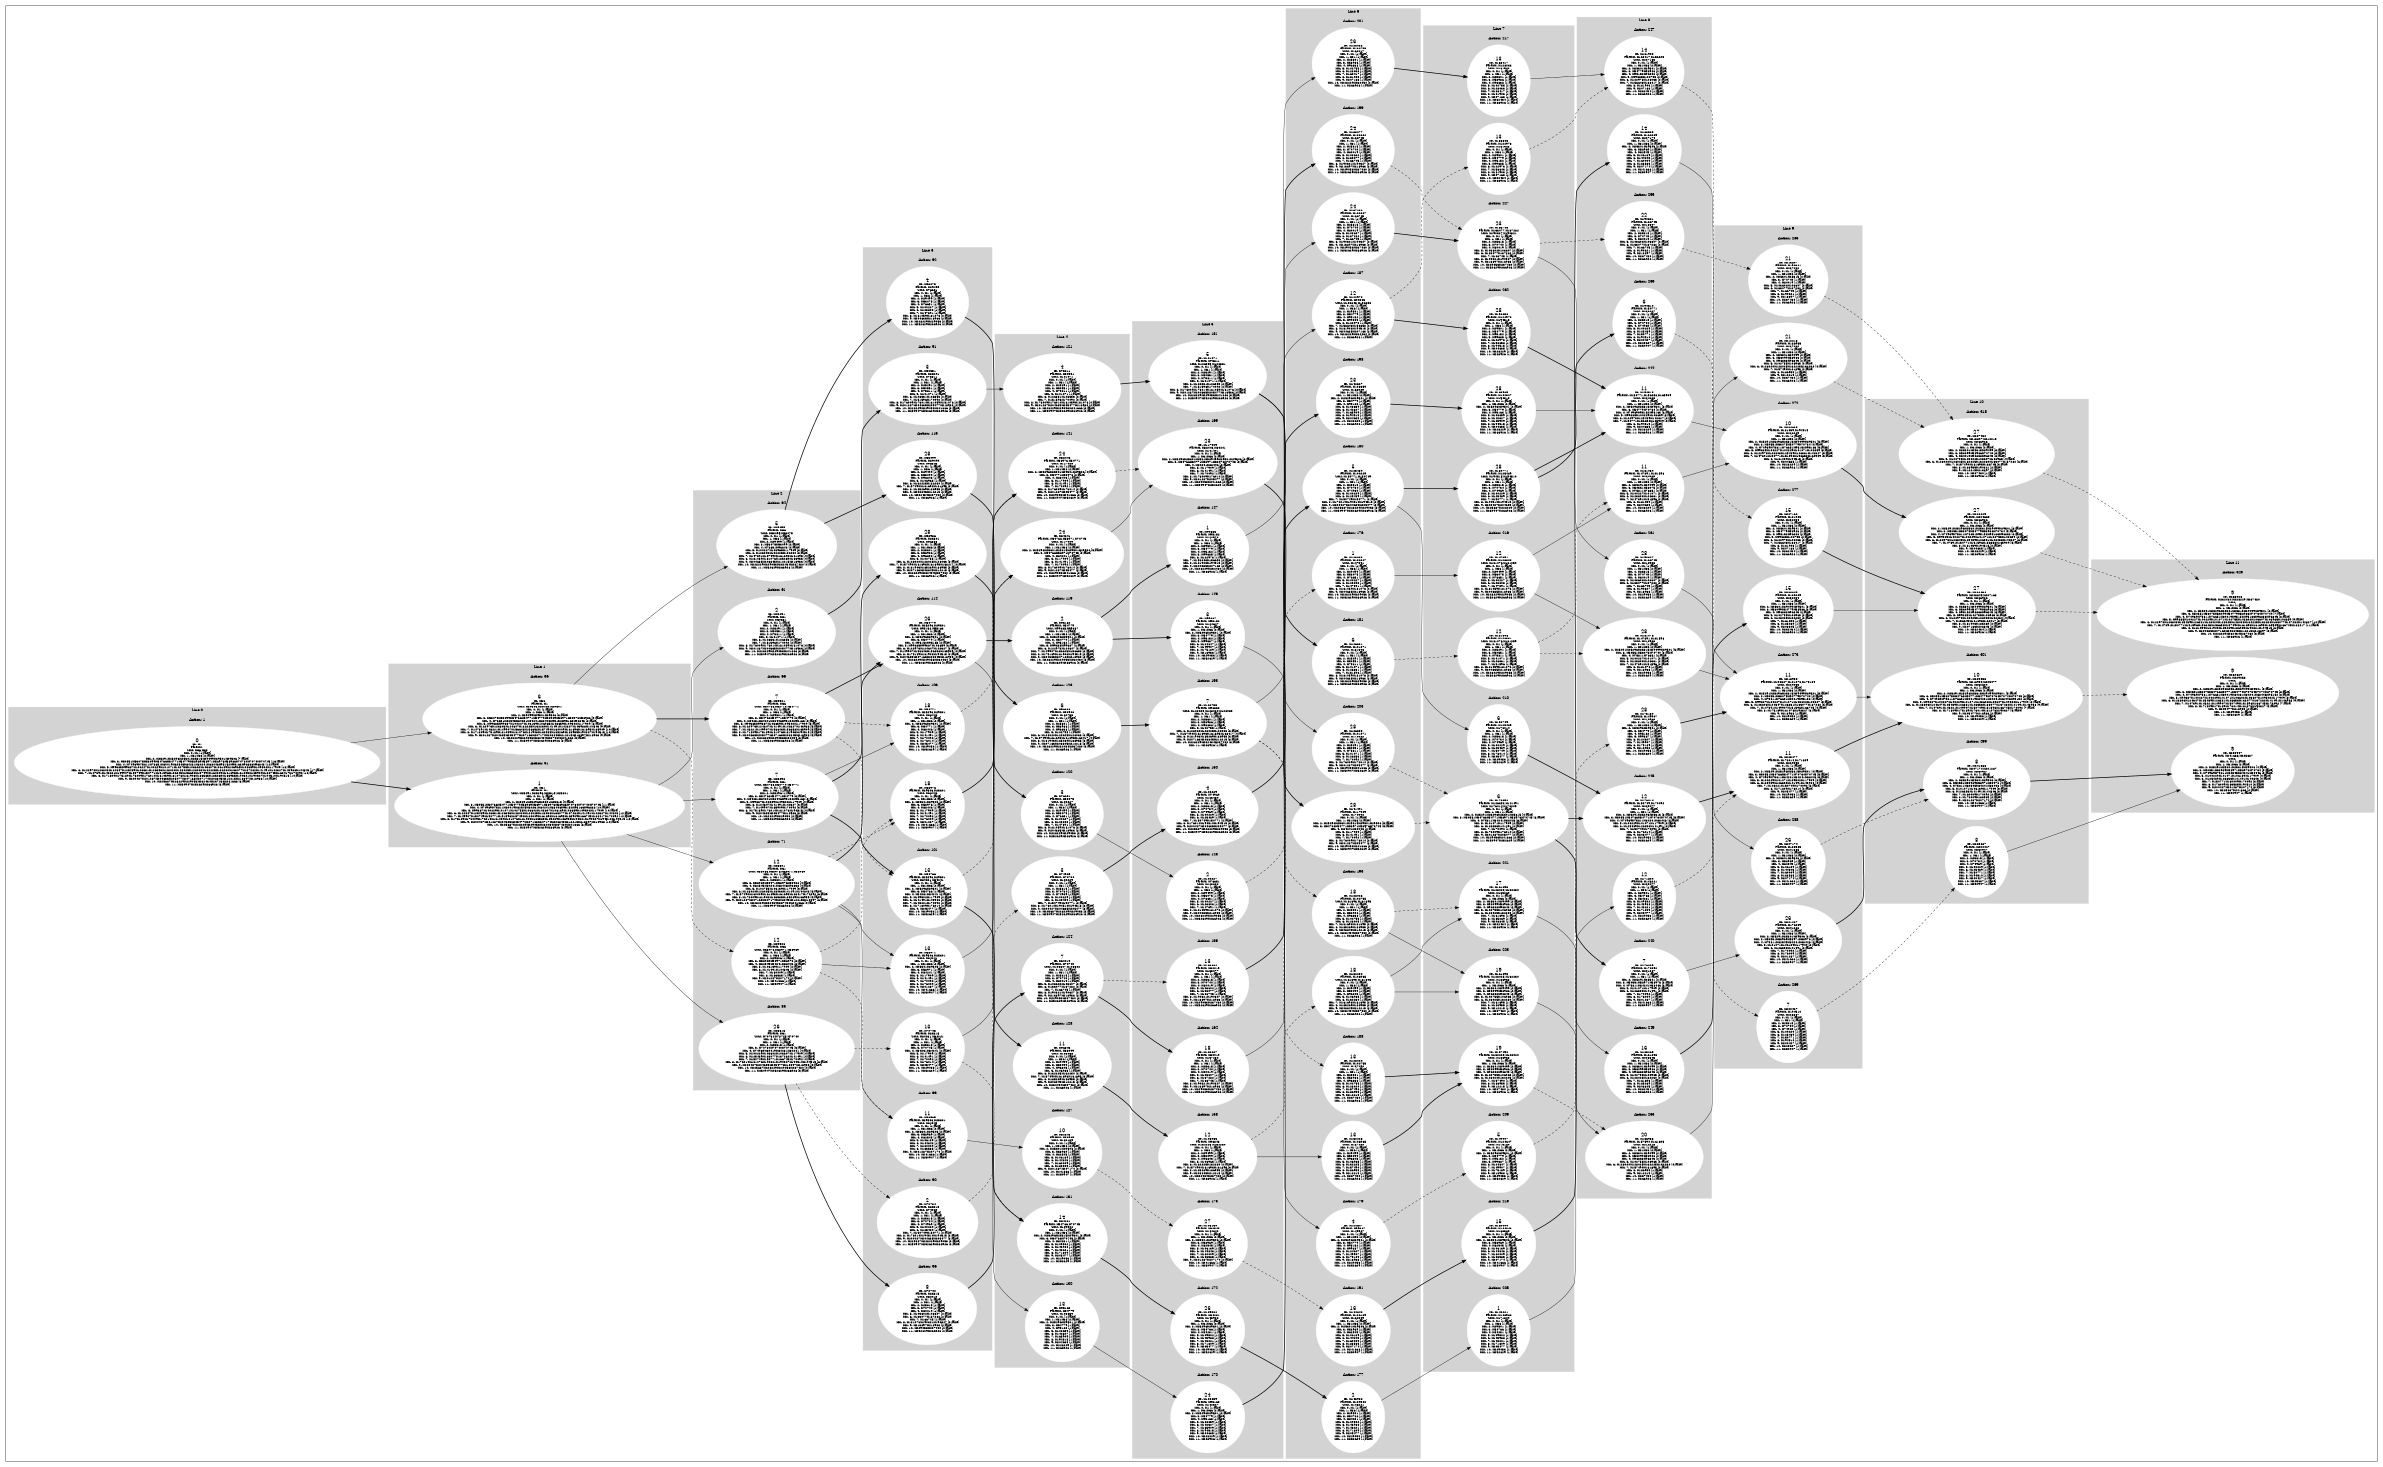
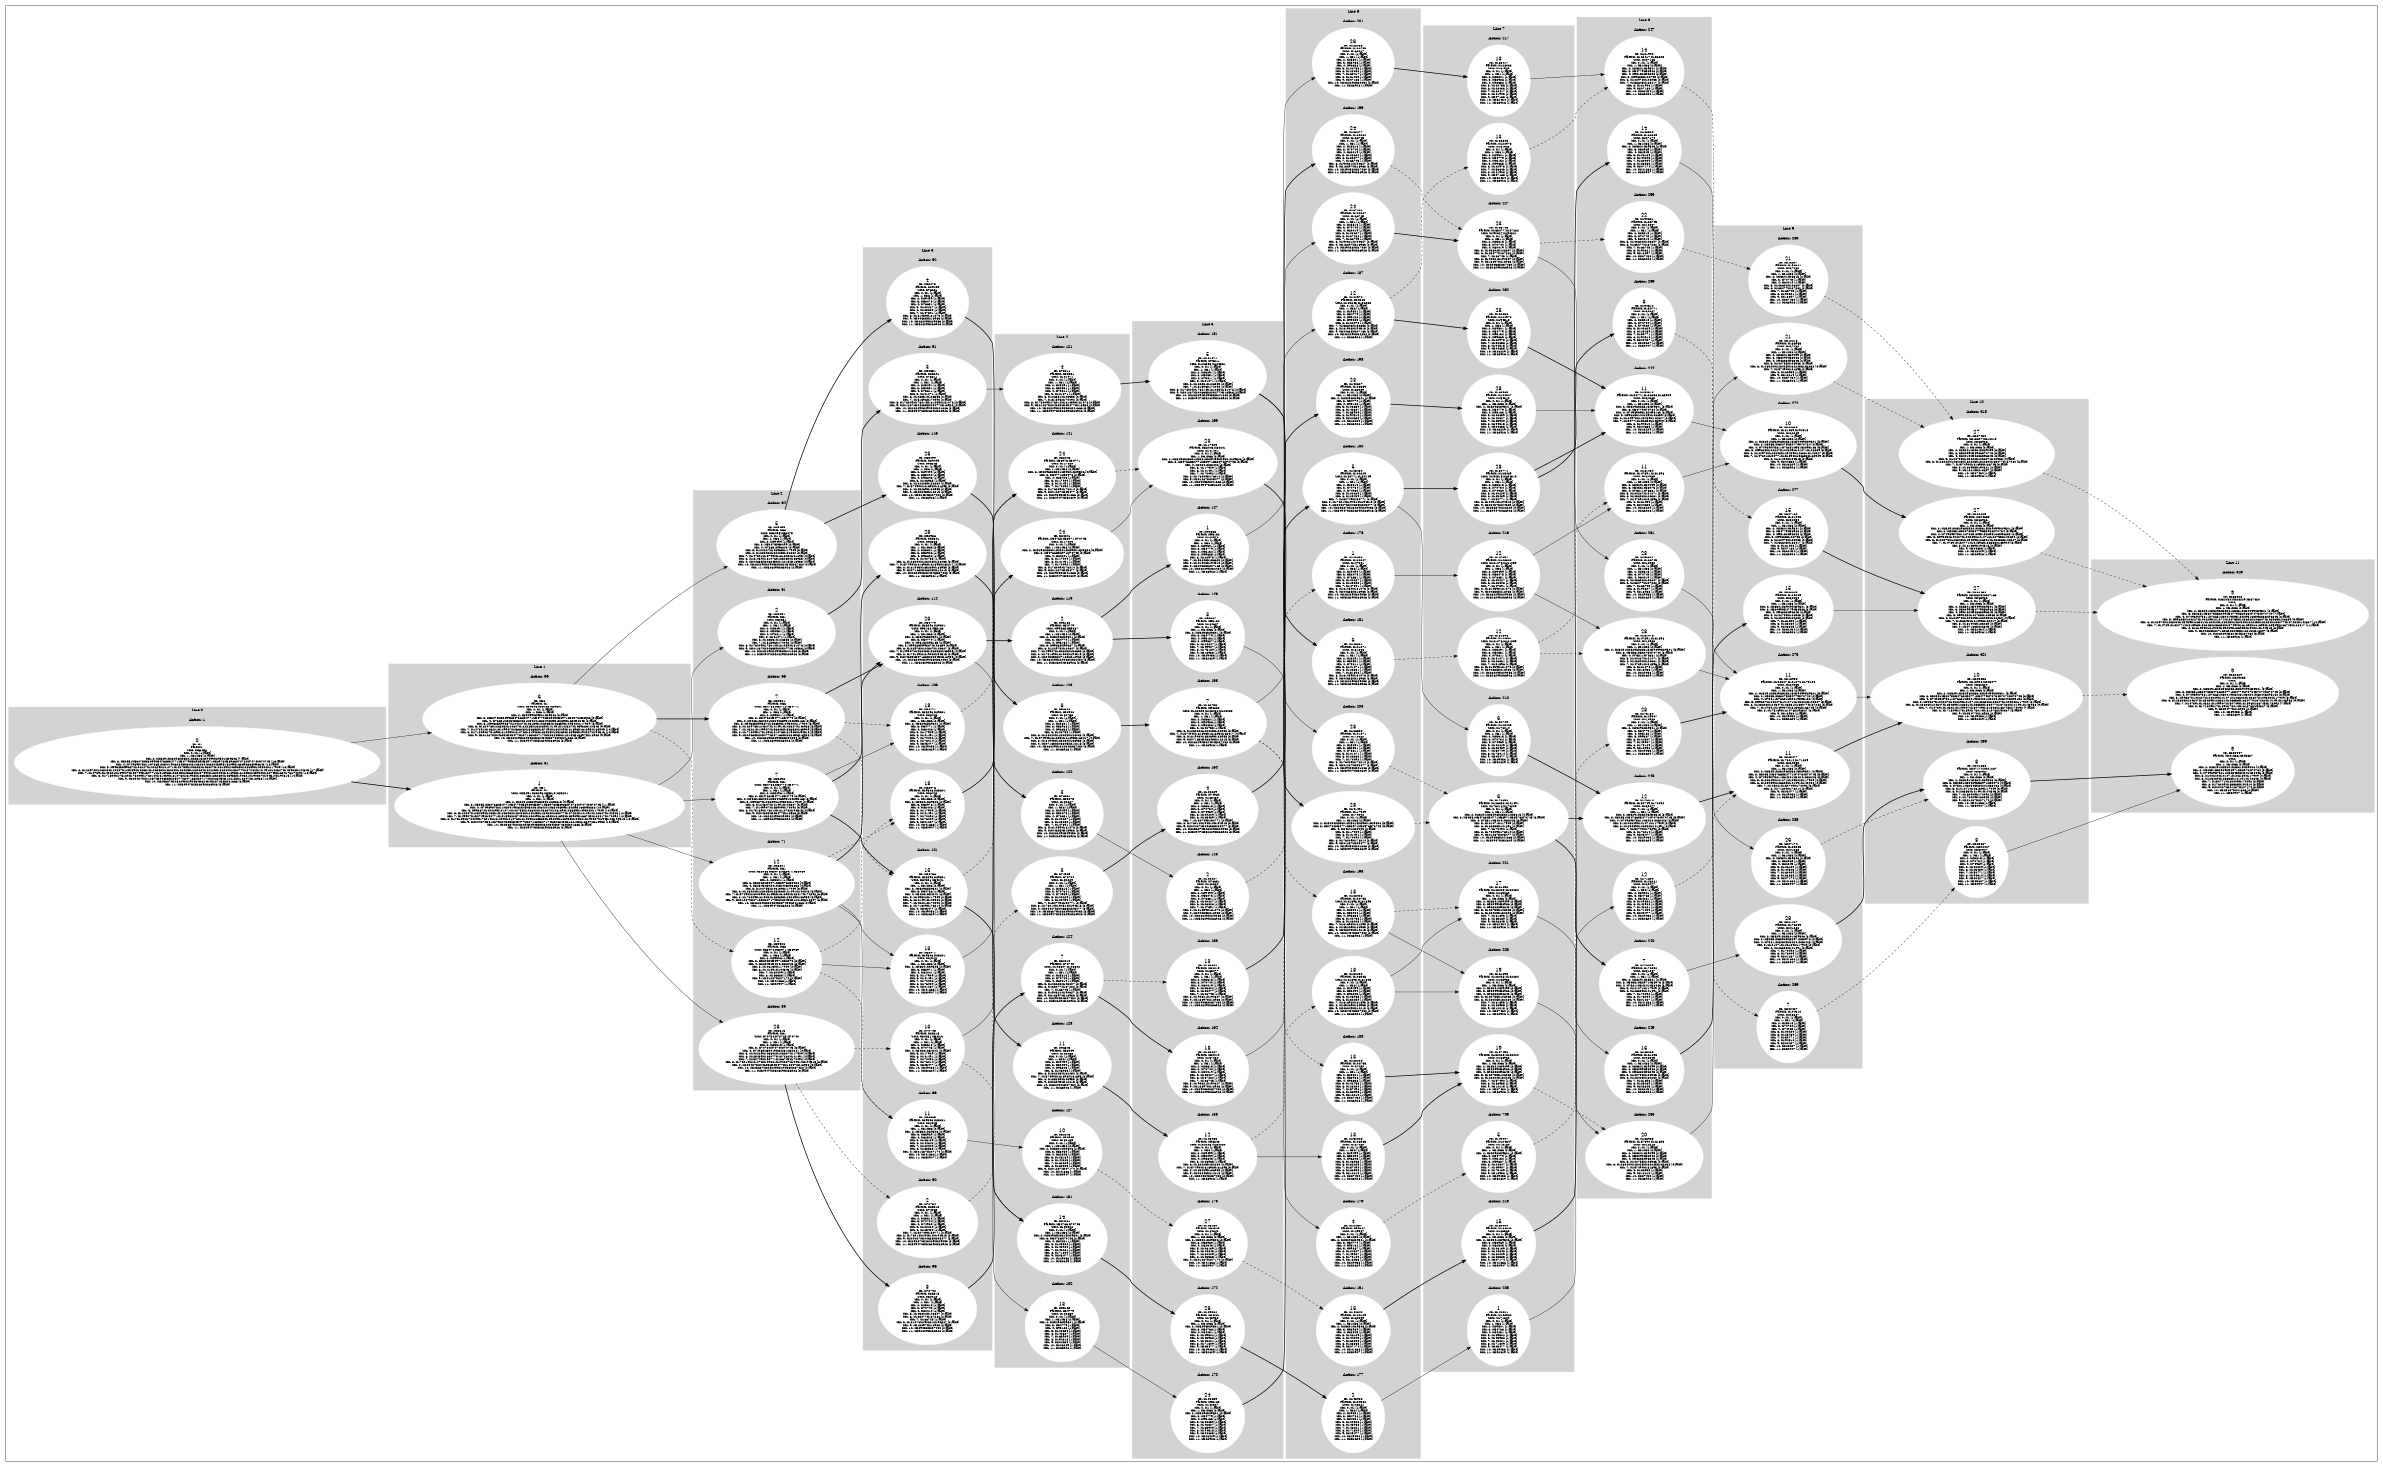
(197, 750) -> (197, 750)
(1499, 1115) -> (1499, 1115)
